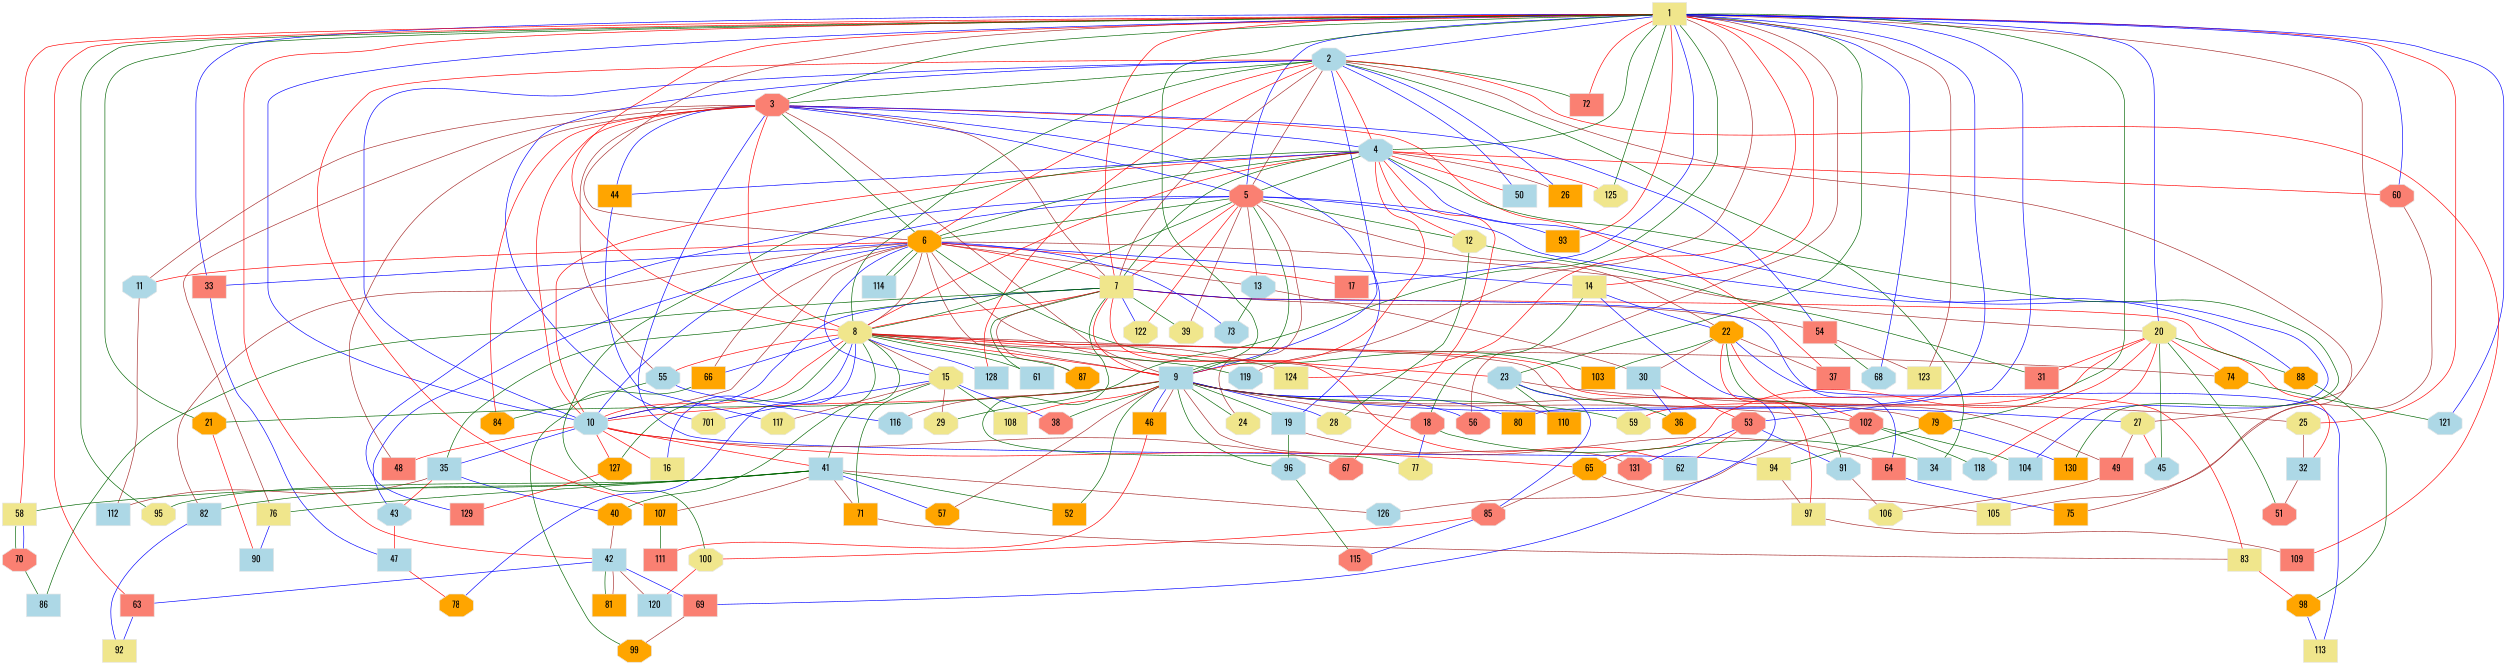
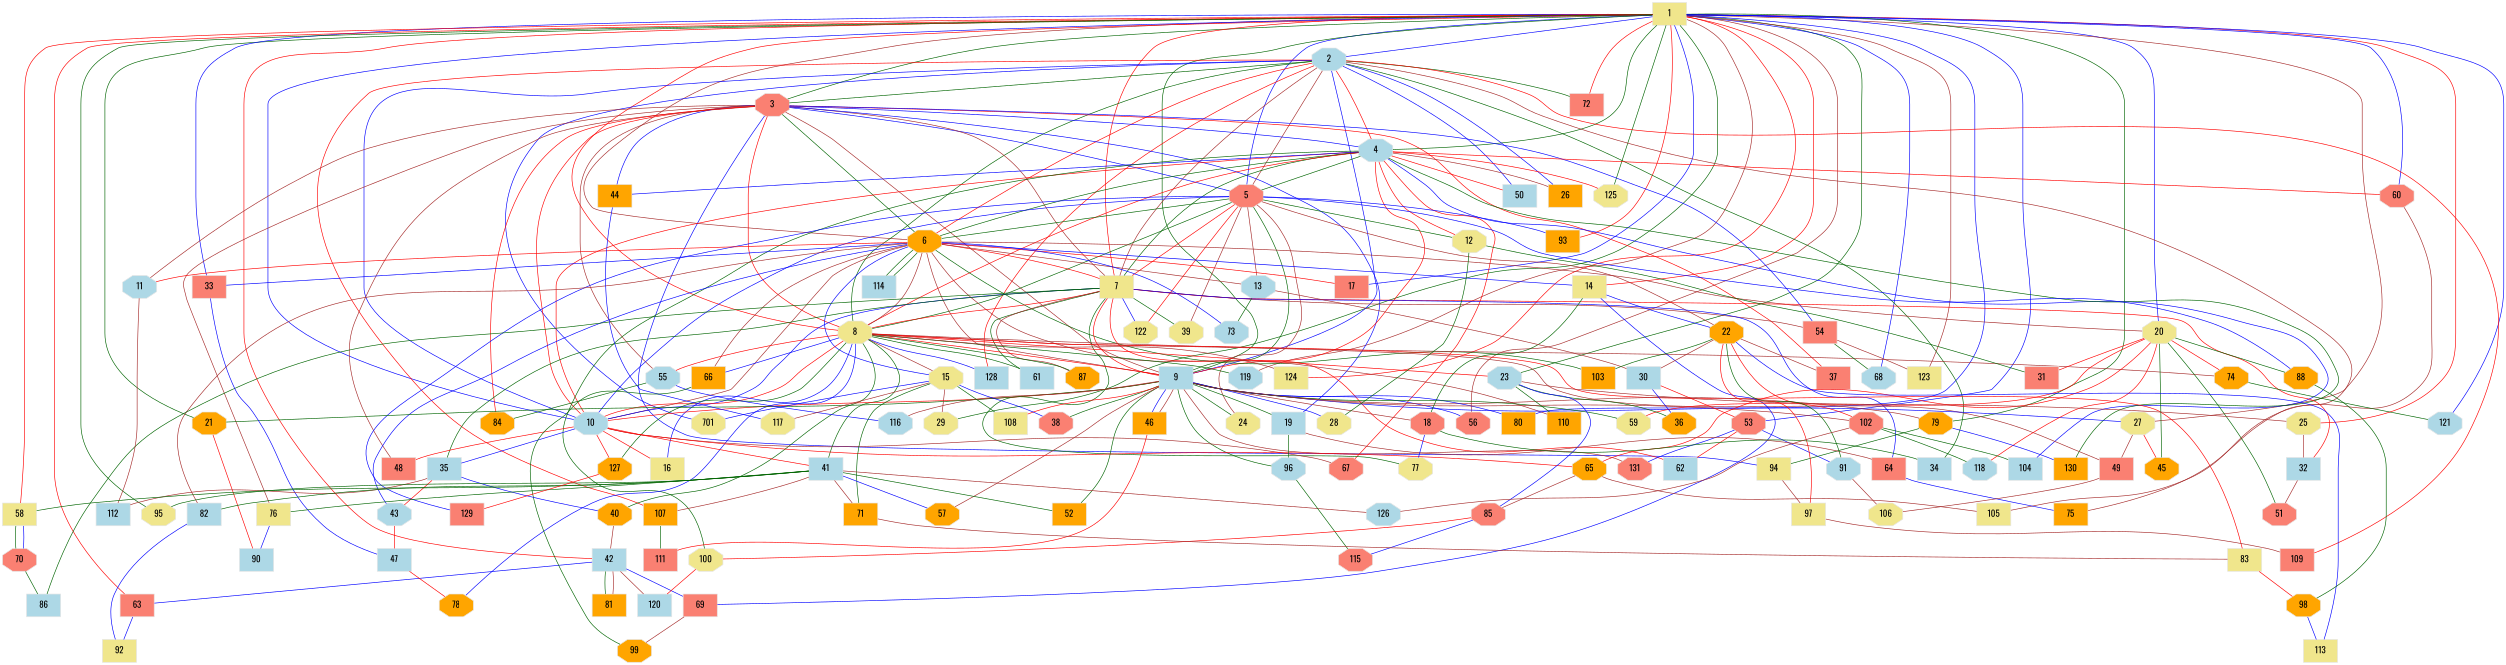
(2162, 469) -> (2162, 469)
